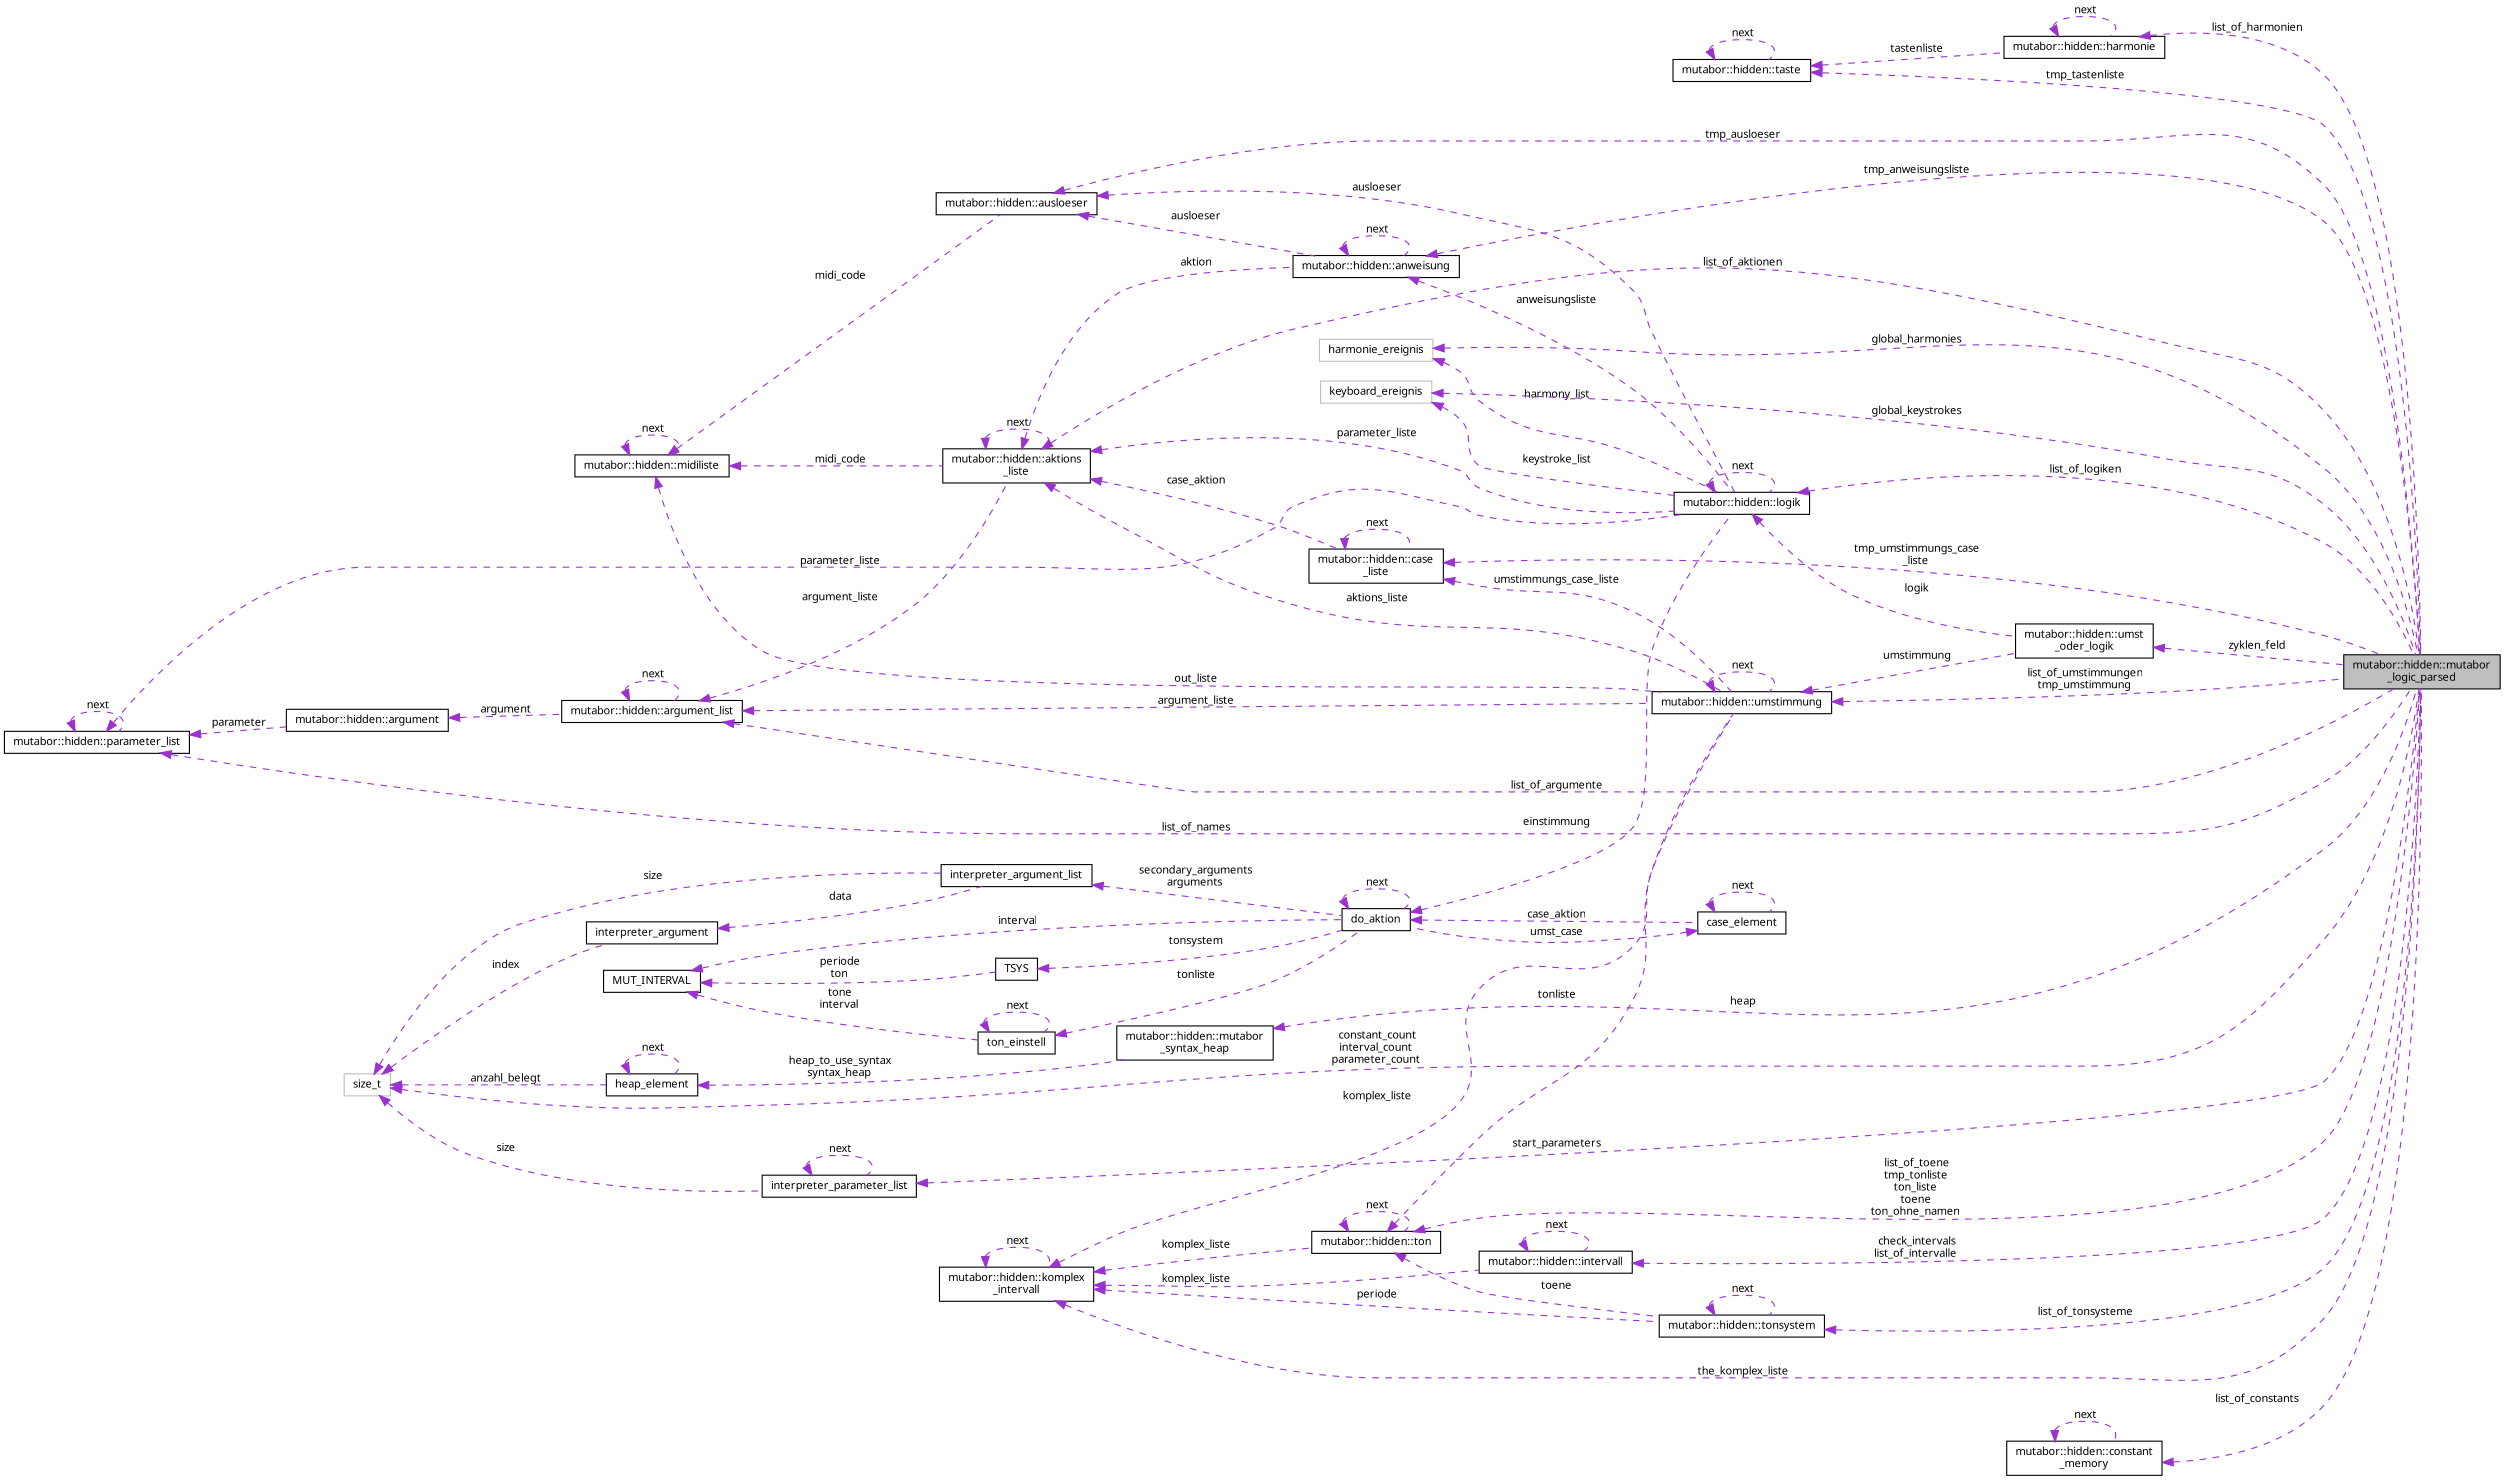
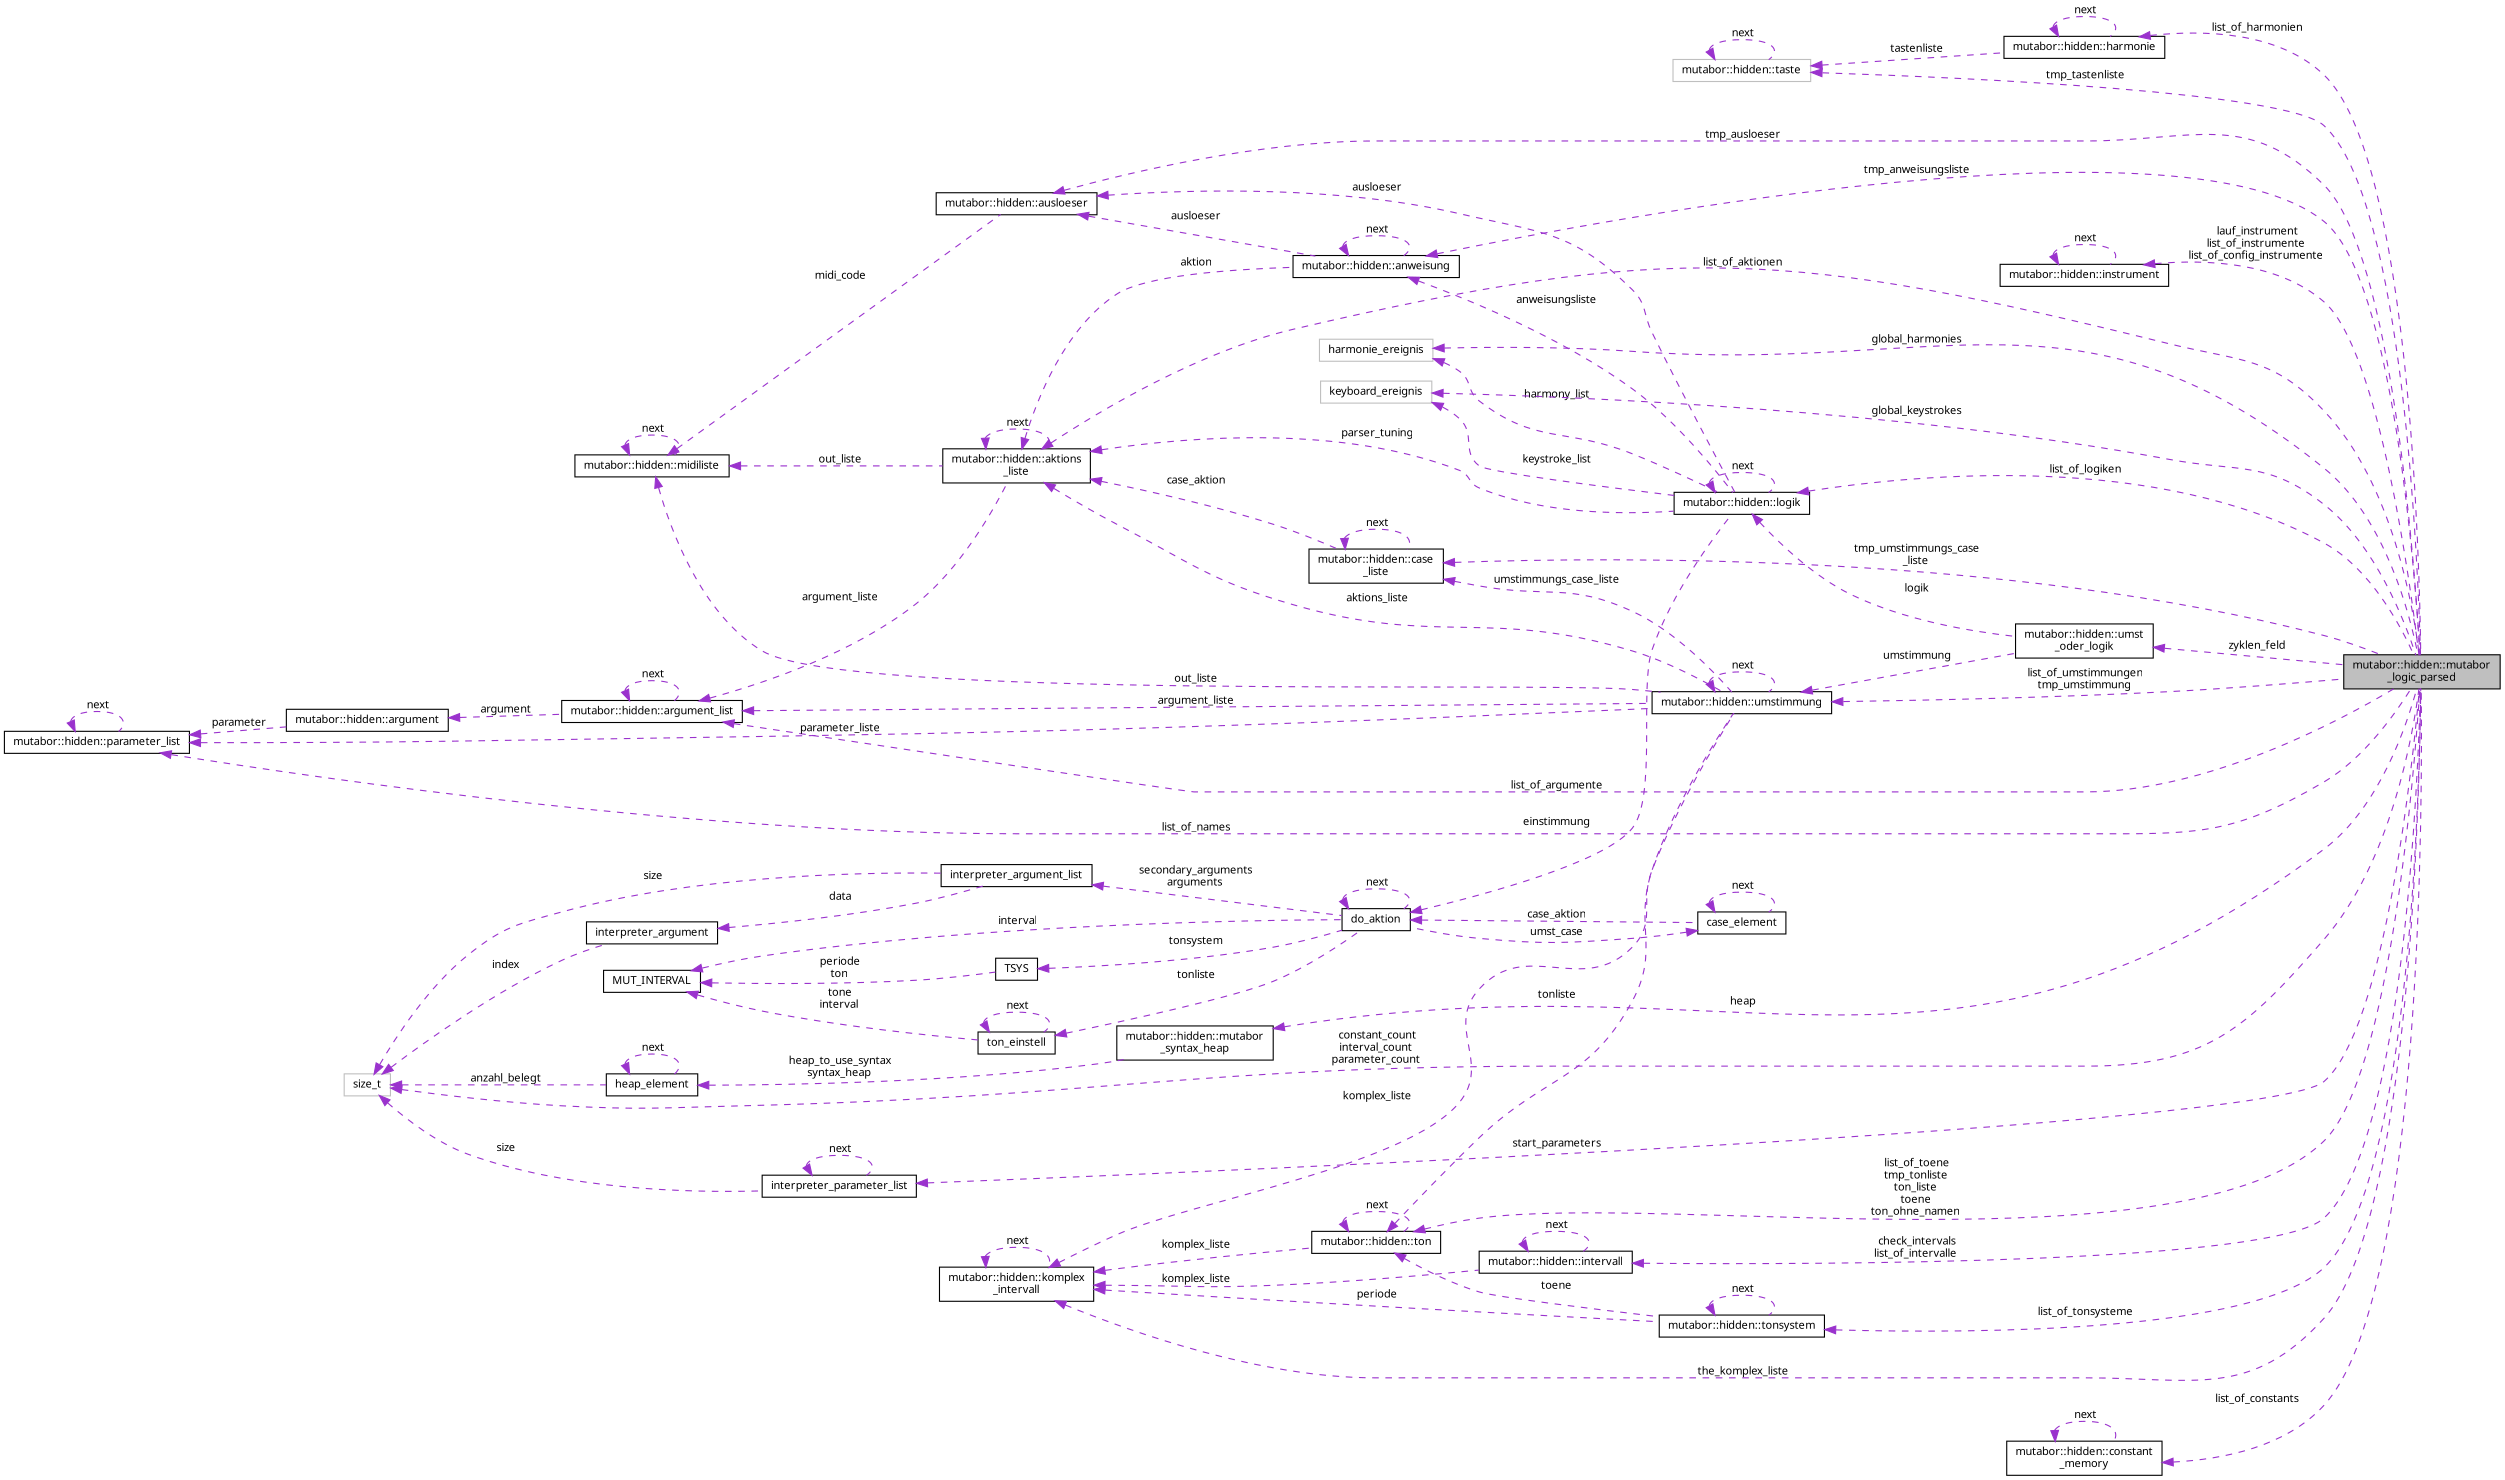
(1742, 70) -> (1742, 70)
none -> (2084, 275)
(1376, 433) -> (1376, 433)
(839, 460) -> (839, 460)
(886, 567) -> (927, 733)
